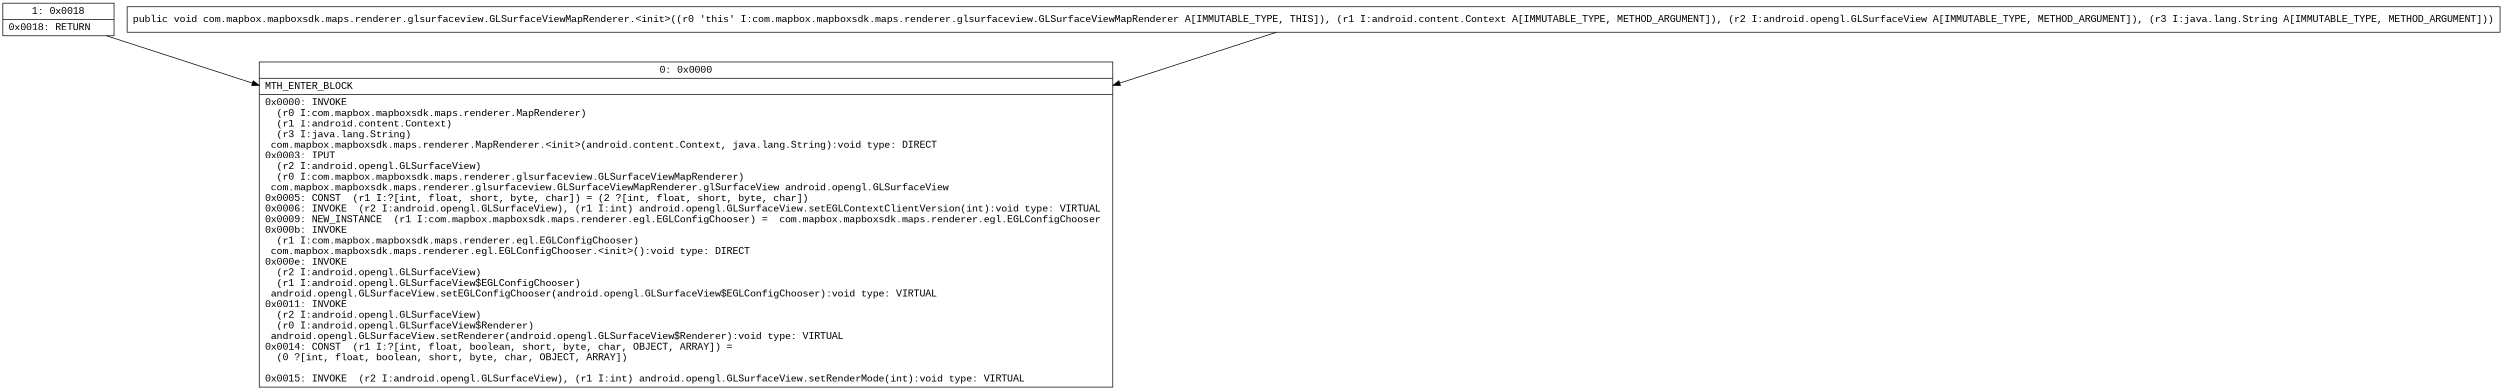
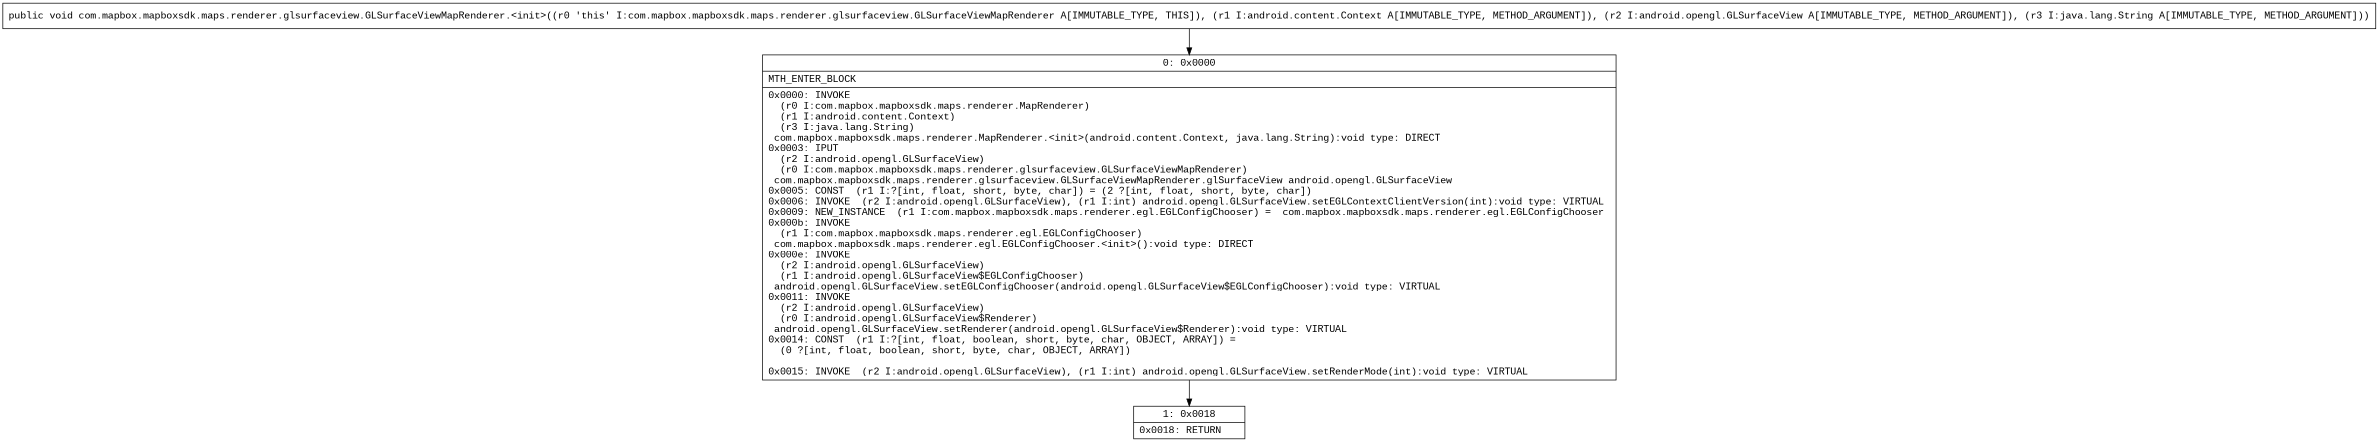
(180, 59) -> (1189, 389)
